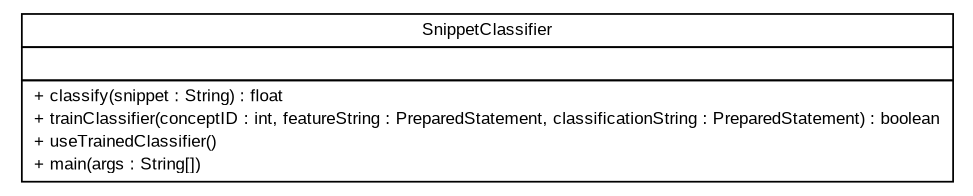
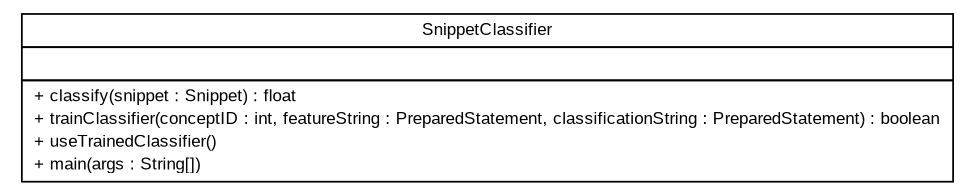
(159, 96) -> (166, 96)
